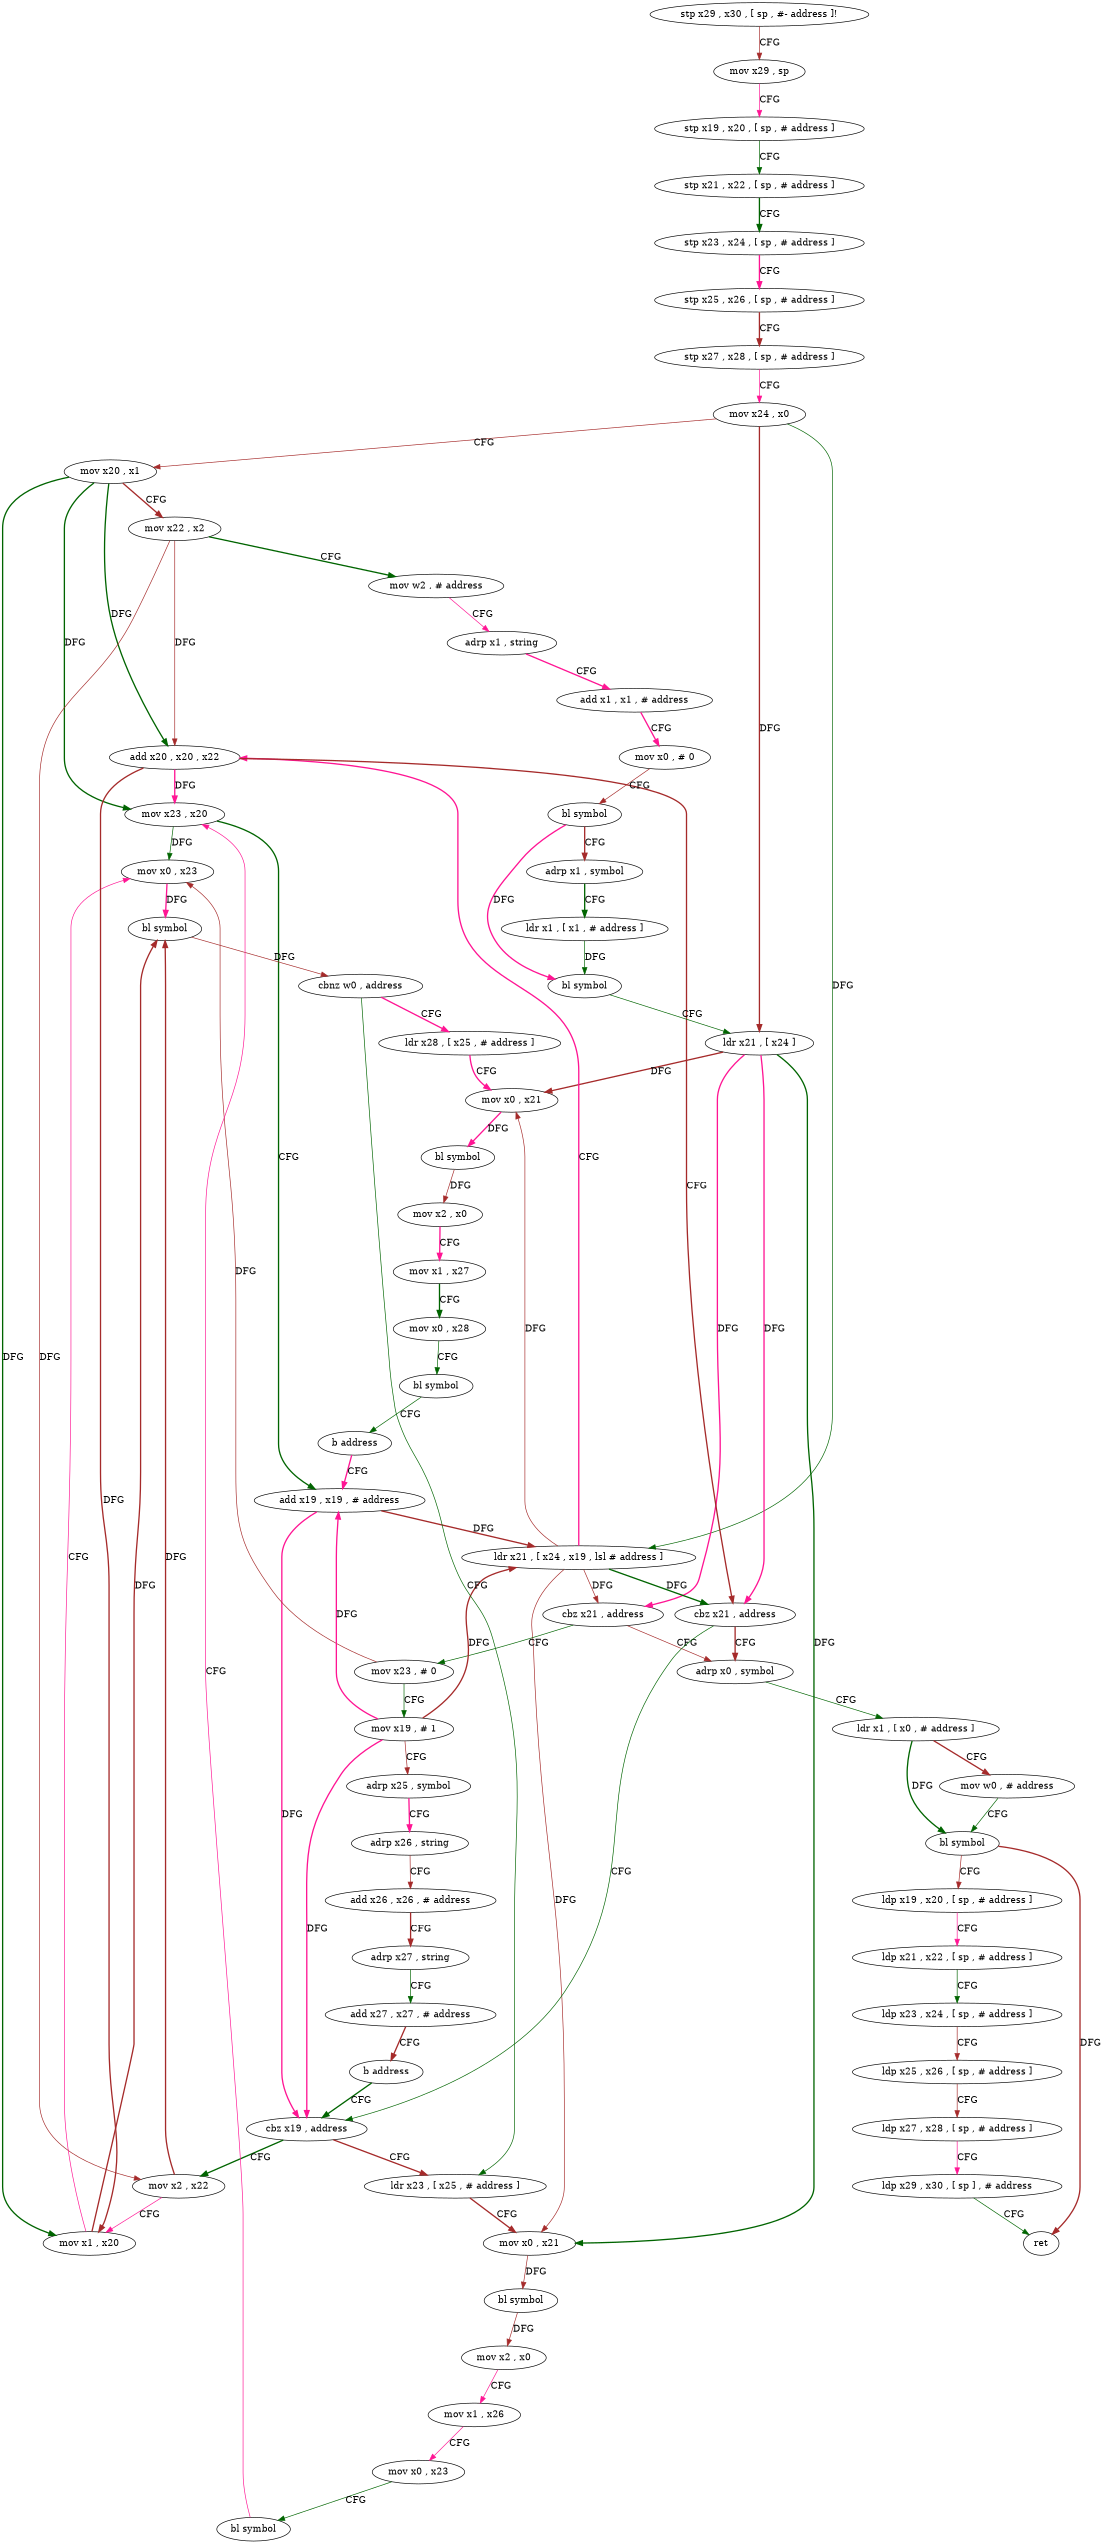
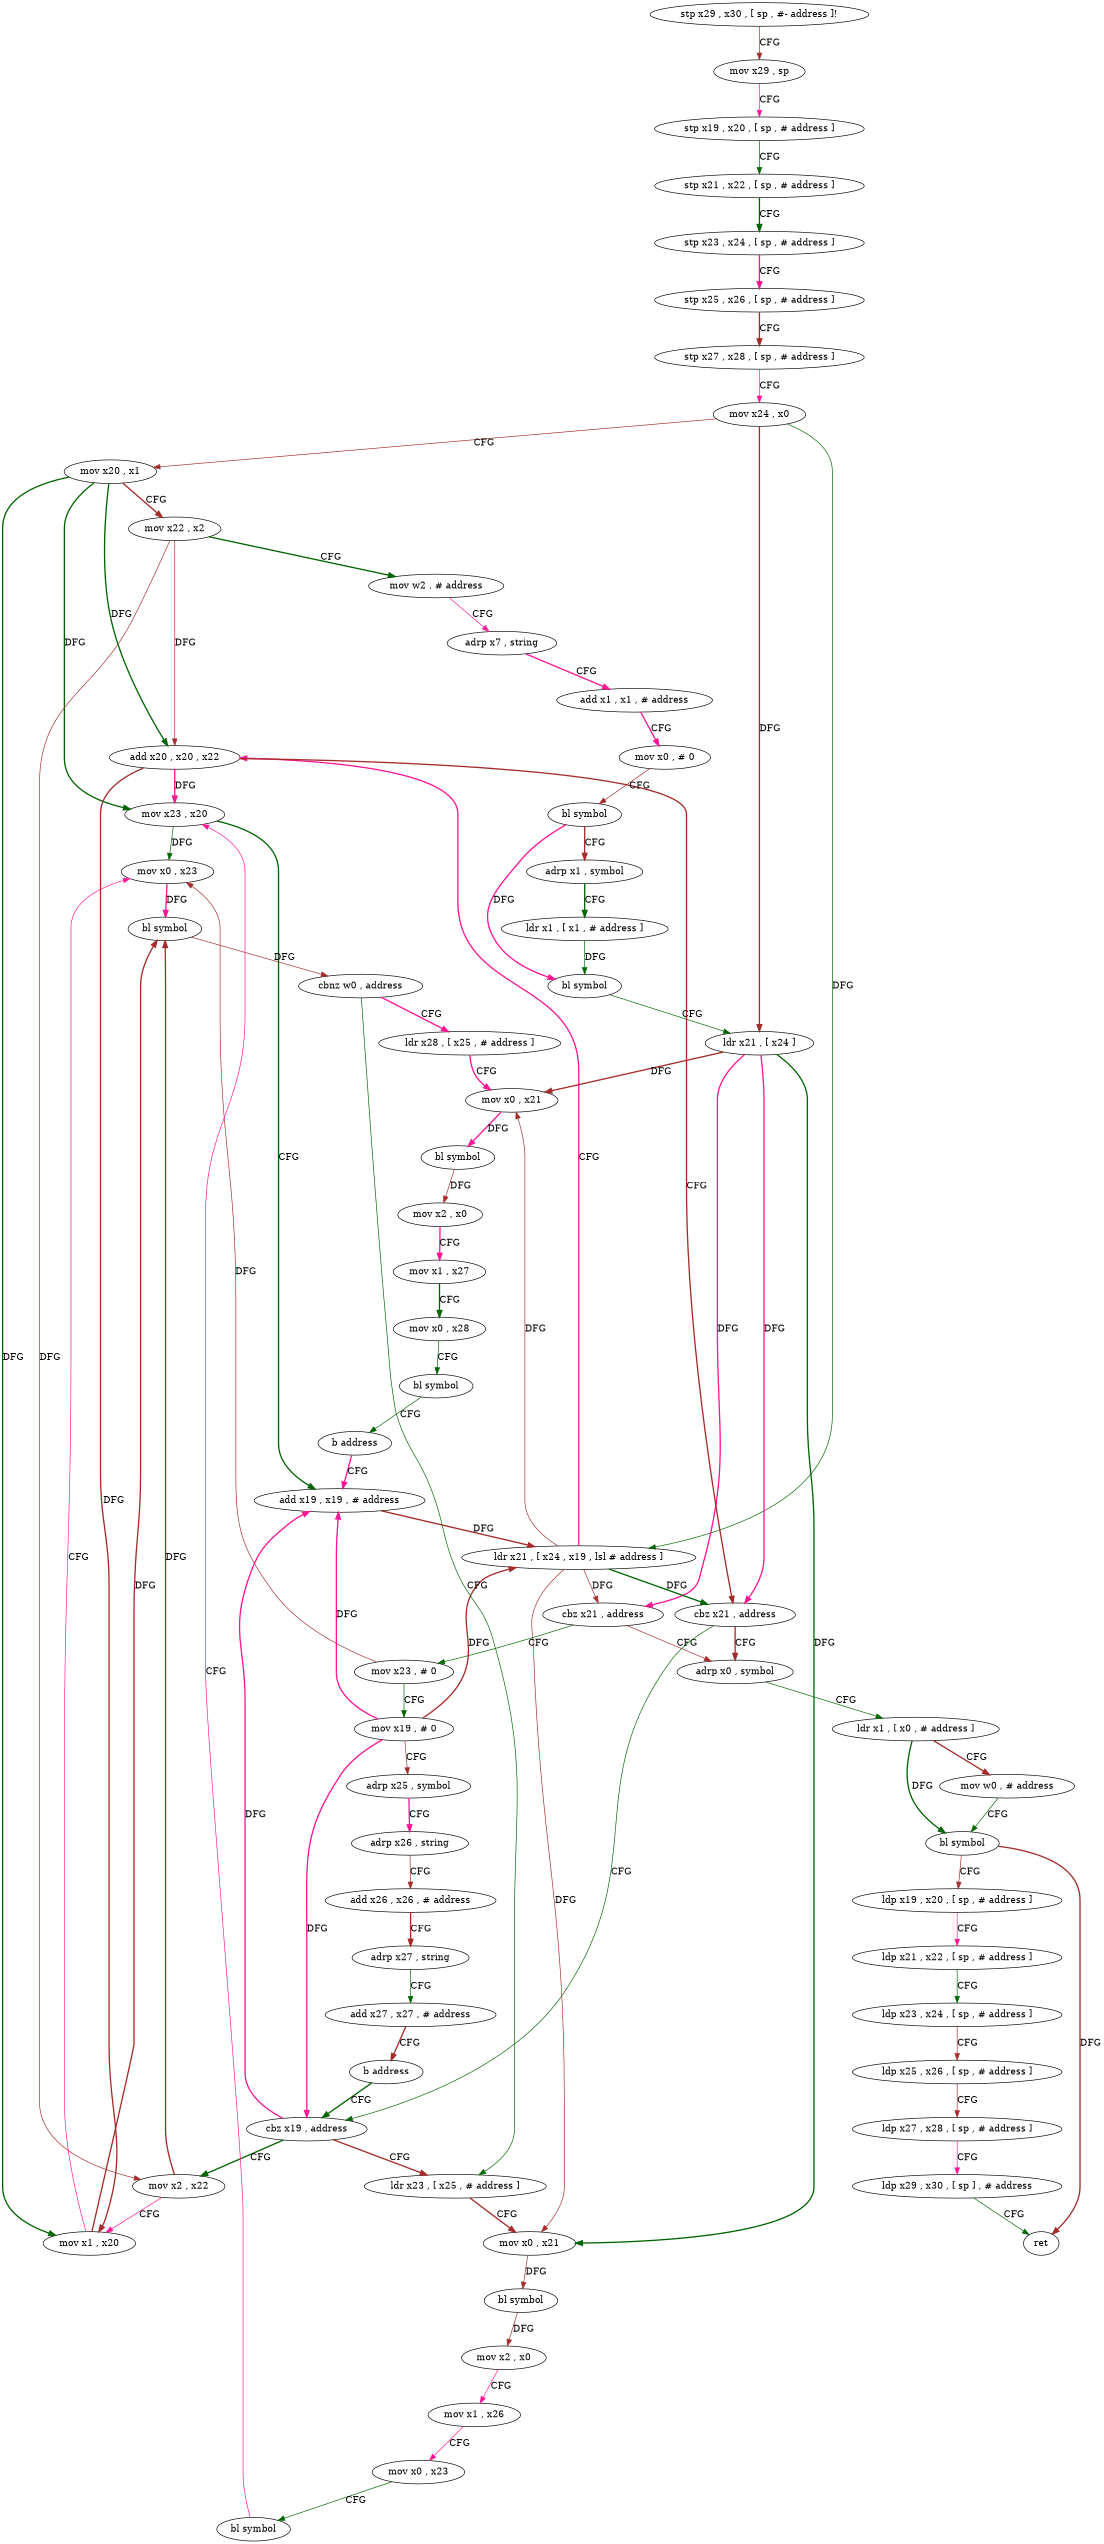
(502, 643) -> (502, 643)
(404, 1729) -> (404, 1729)
(282, 1806) -> (245, 1813)
